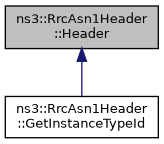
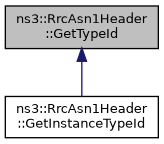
(82, 27) -> (82, 27)
